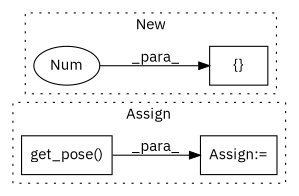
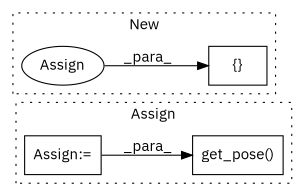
(67, 66) -> (63, 66)
(151, 155) -> (141, 155)
